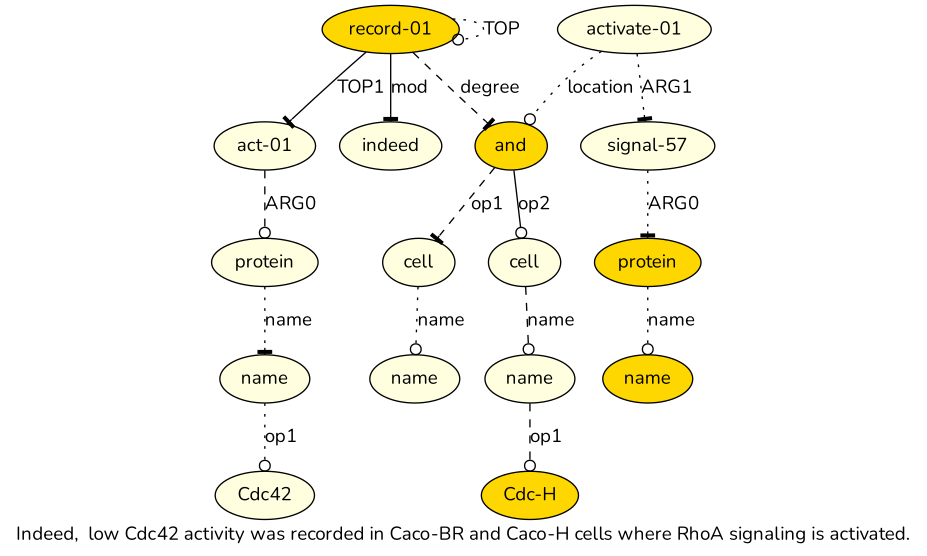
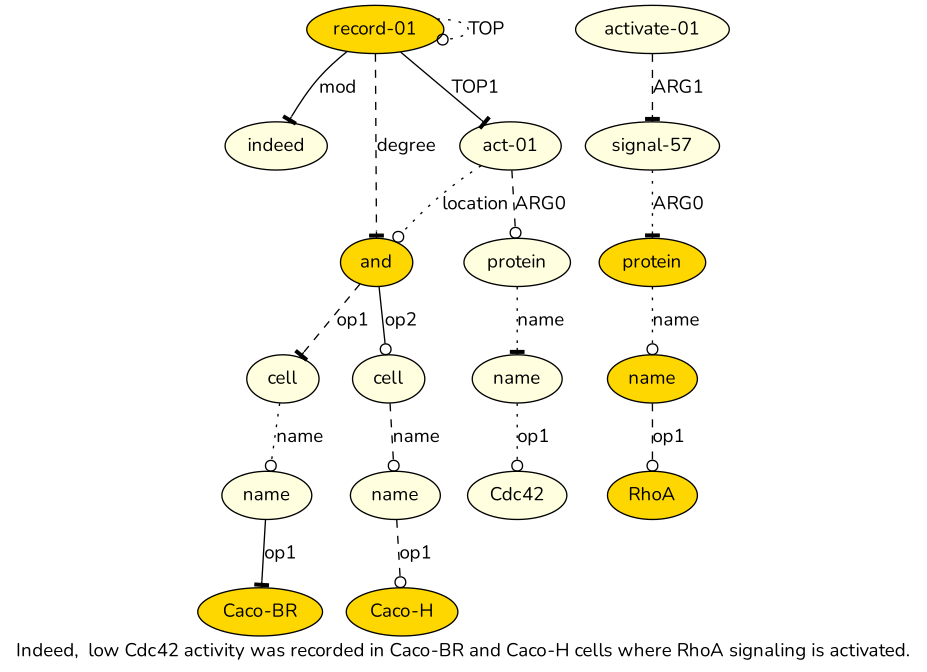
(565, 80) -> (439, 197)
(641, 84) -> (652, 84)
(530, 495) -> (402, 612)
none -> (652, 495)
none -> (260, 612)
